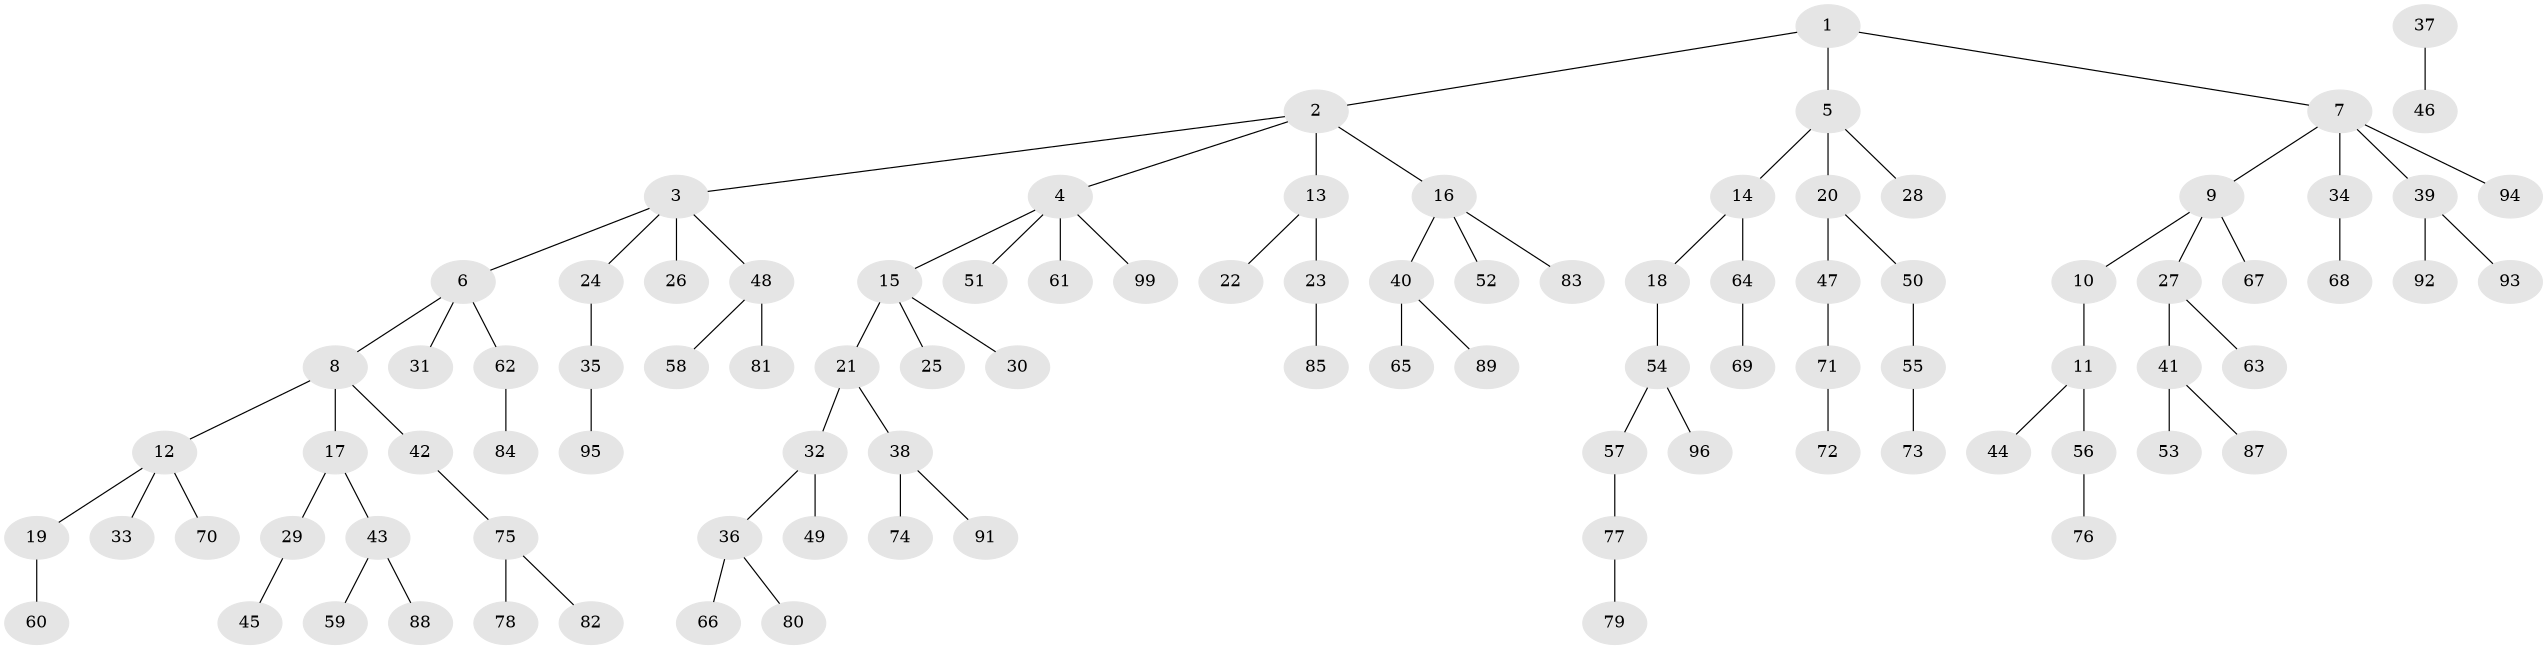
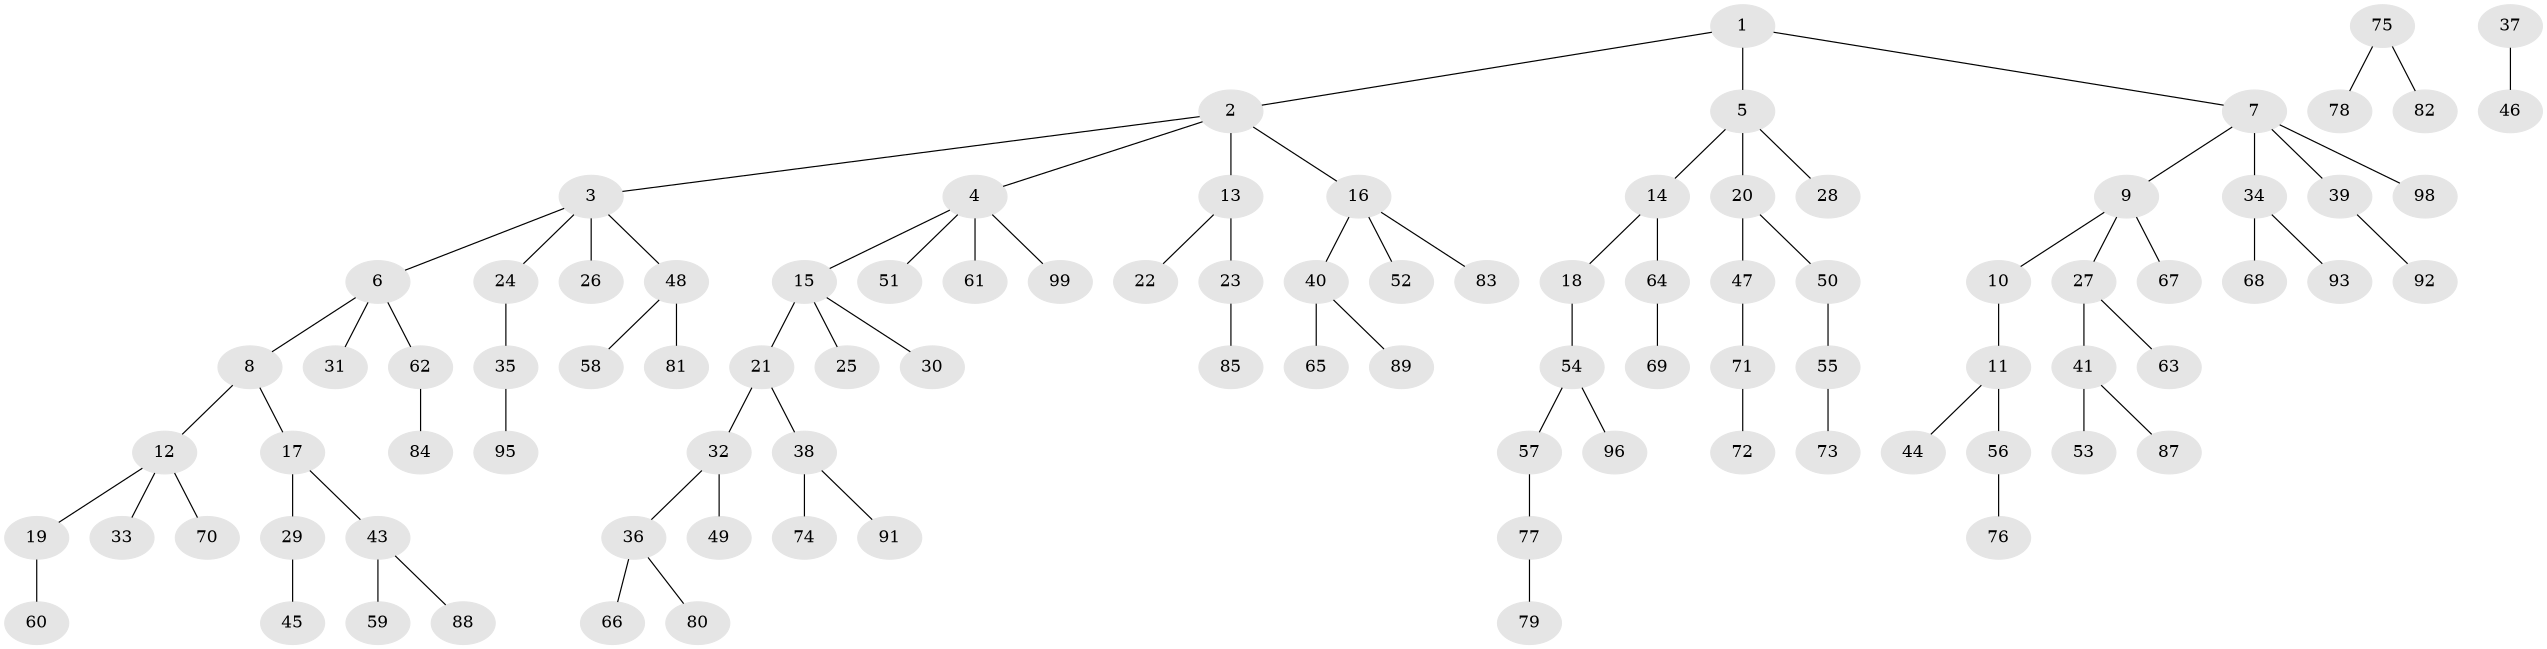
(2510, 197) -> (2425, 197)
(2468, 239) -> (2297, 239)
(421, 453) -> none
